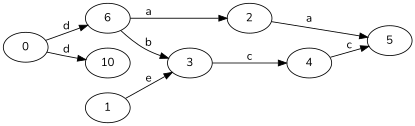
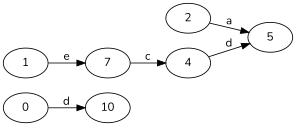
(108, 18) -> none
(349, 45) -> (229, 44)
(190, 63) -> (108, 63)
